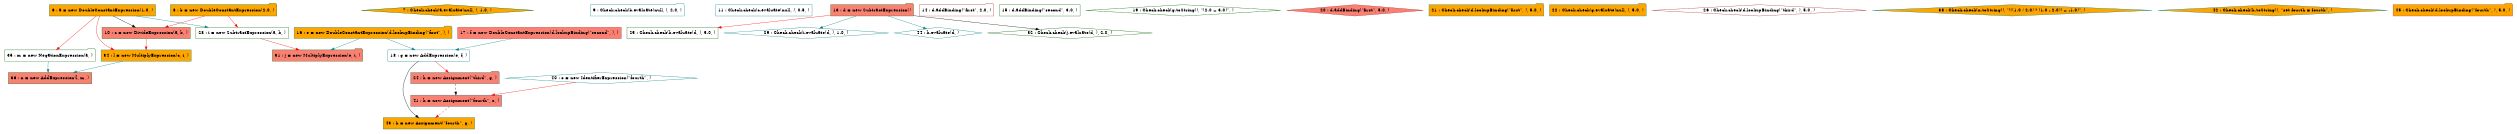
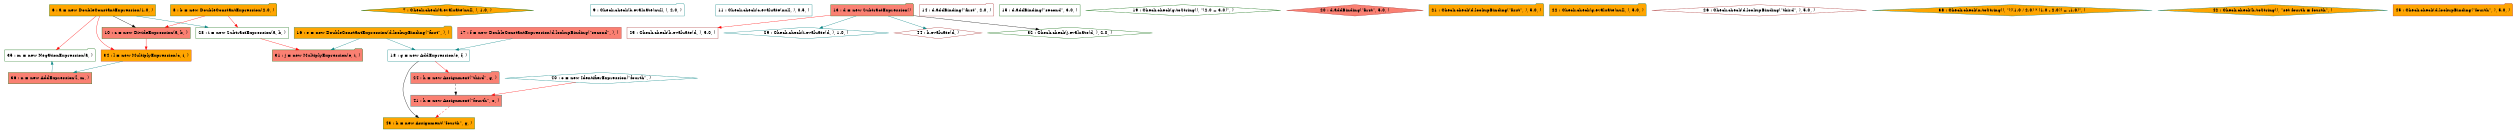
(673, 33) -> (673, 33)
(938, 33) -> (938, 33)
(146, 56) -> (146, 56)
(48, 65) -> (52, 68)
